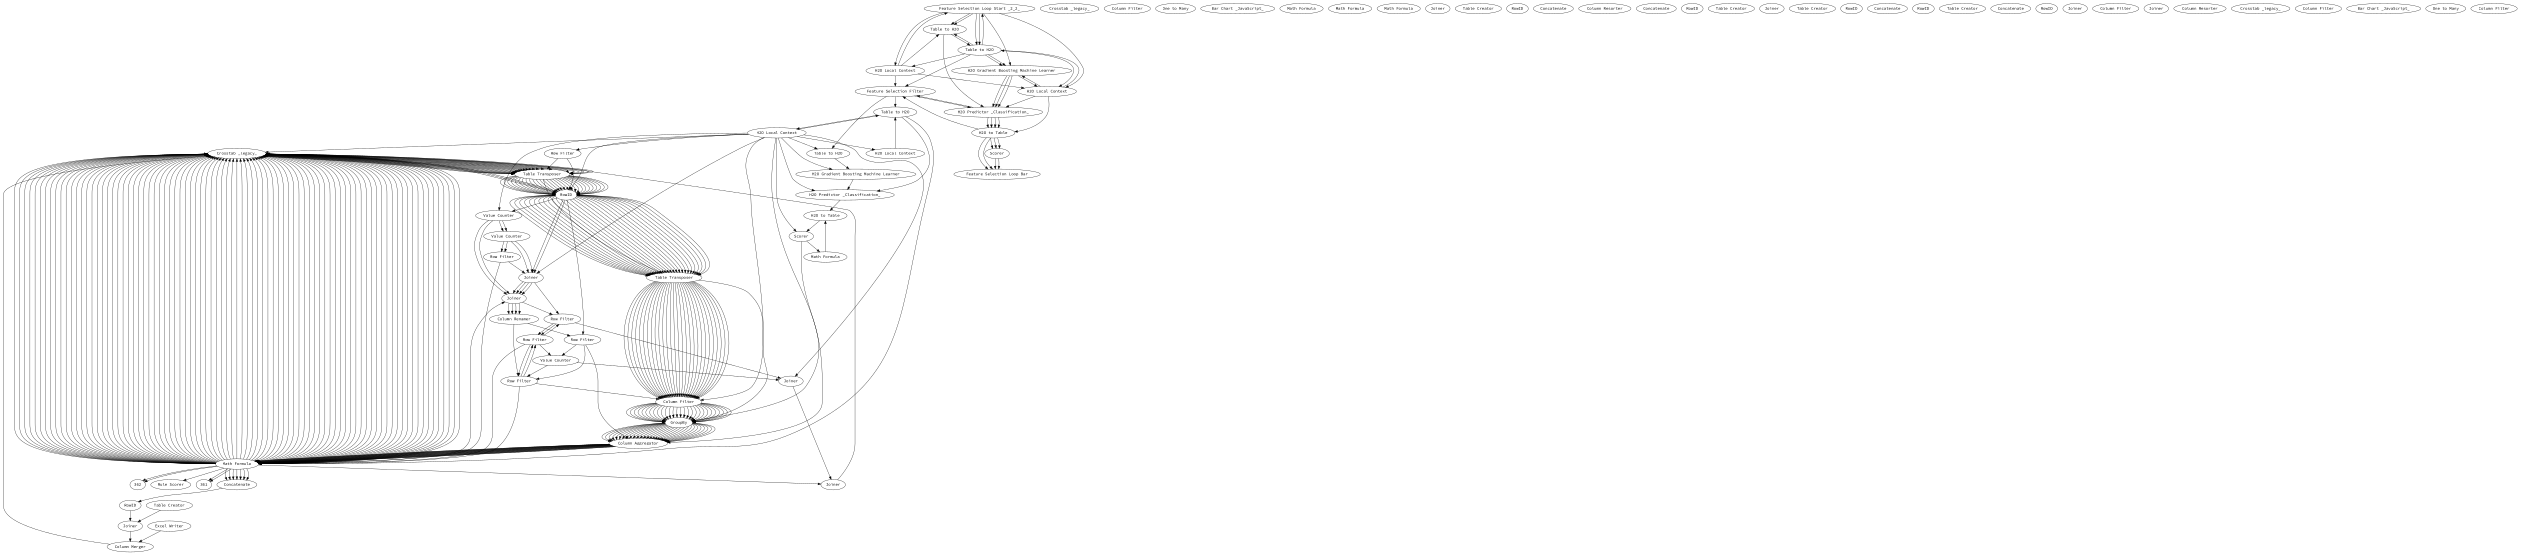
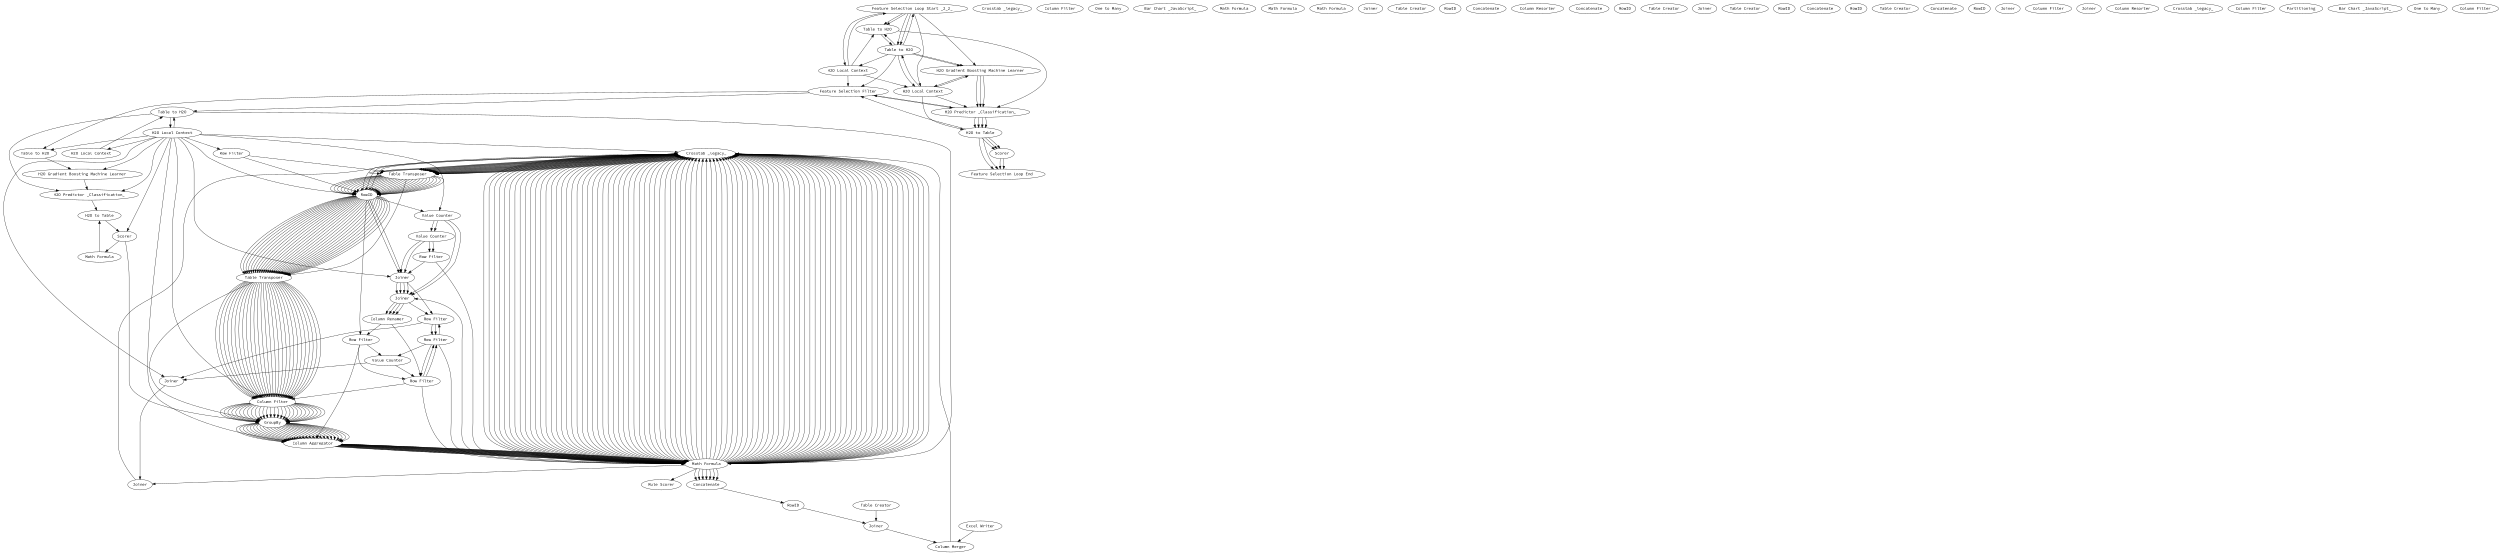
none -> (2301, 9)
(997, 174) -> (1002, 174)
(138, 485) -> none
(204, 485) -> none
